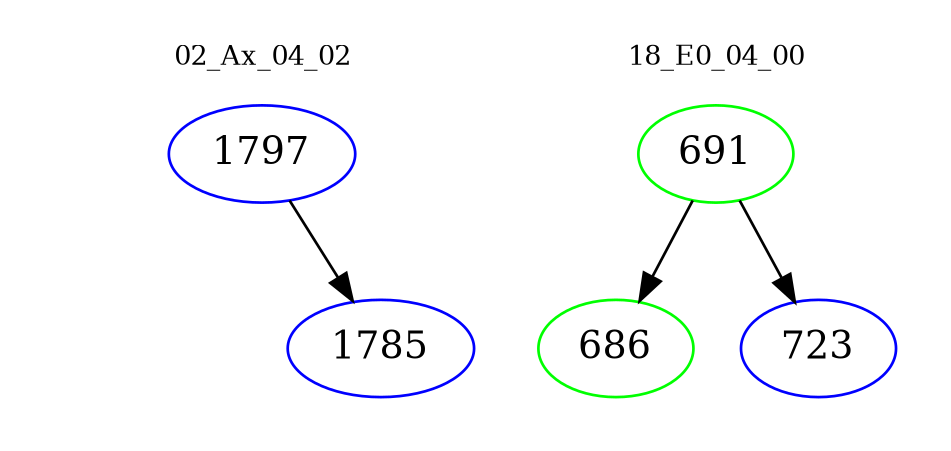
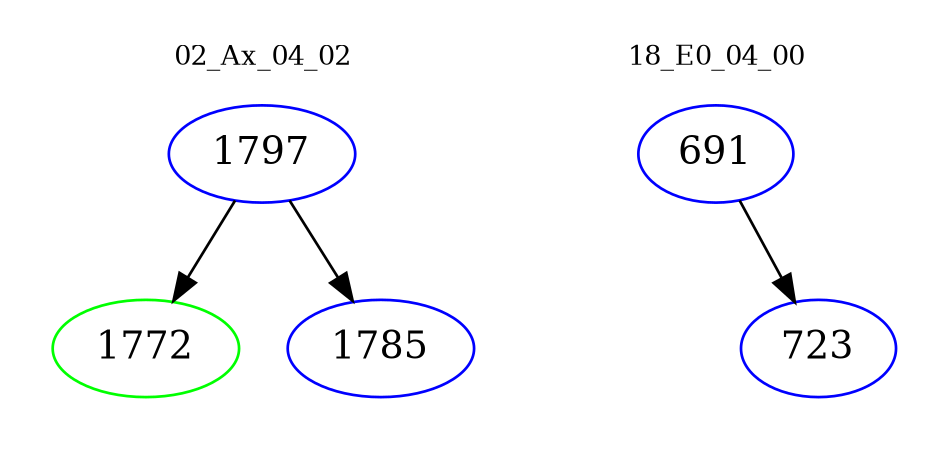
(716, 154) -> (716, 154)
none -> (146, 348)
(616, 348) -> none
